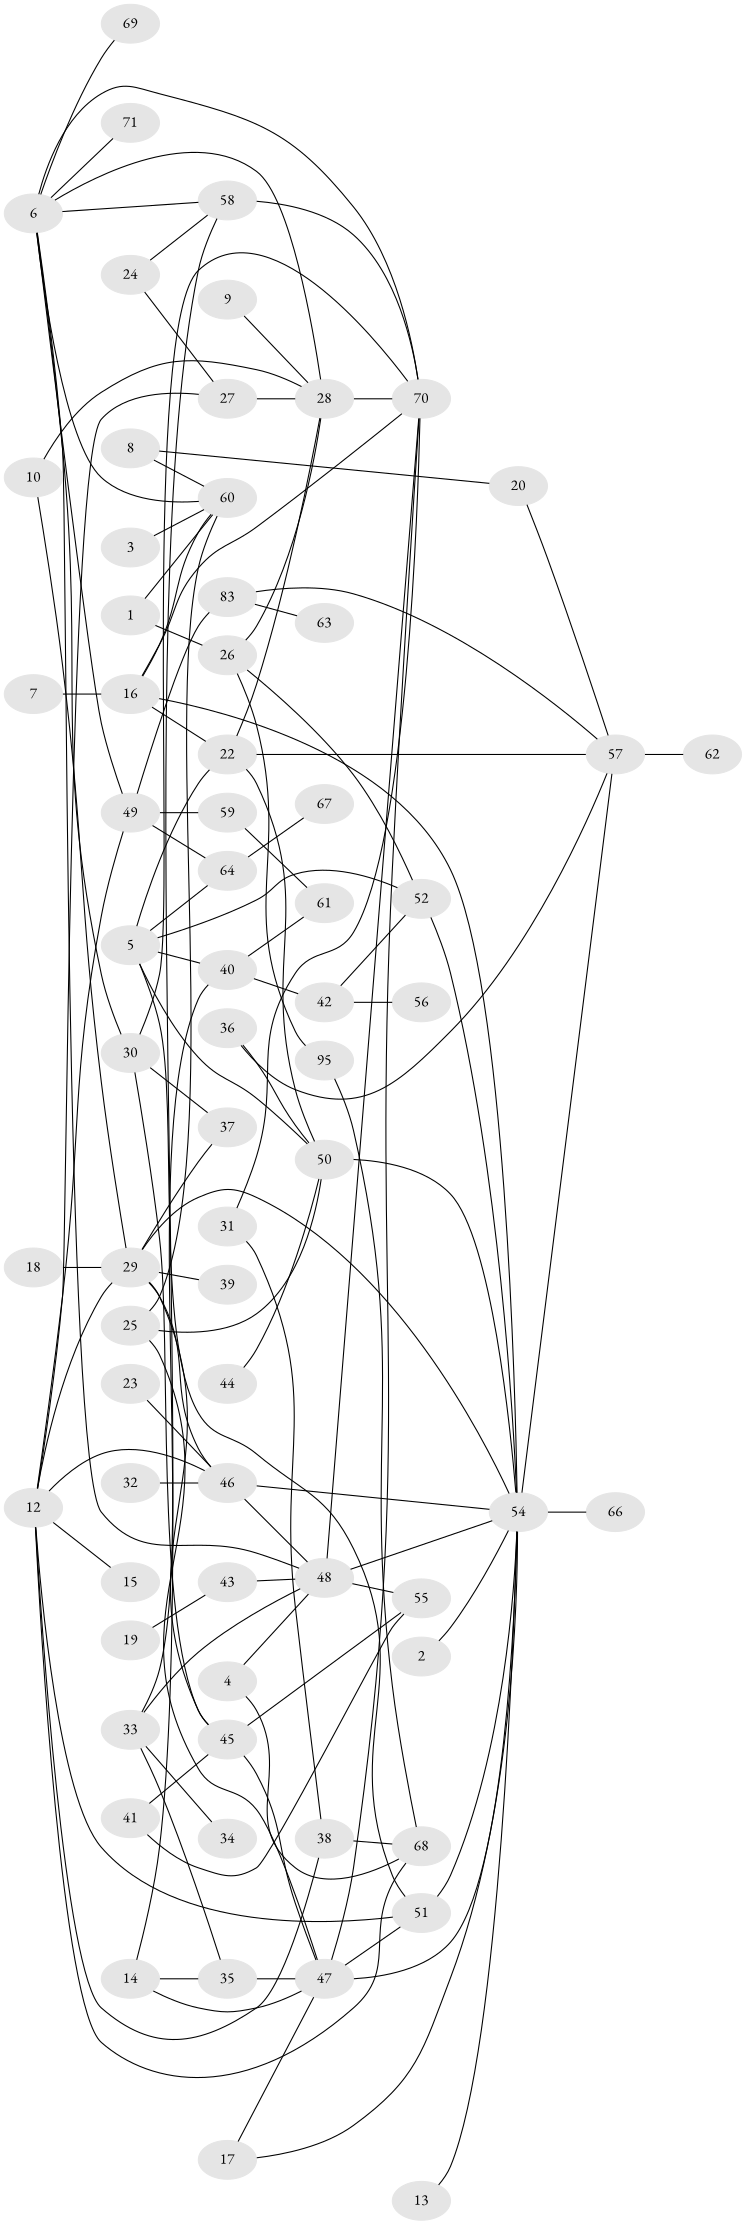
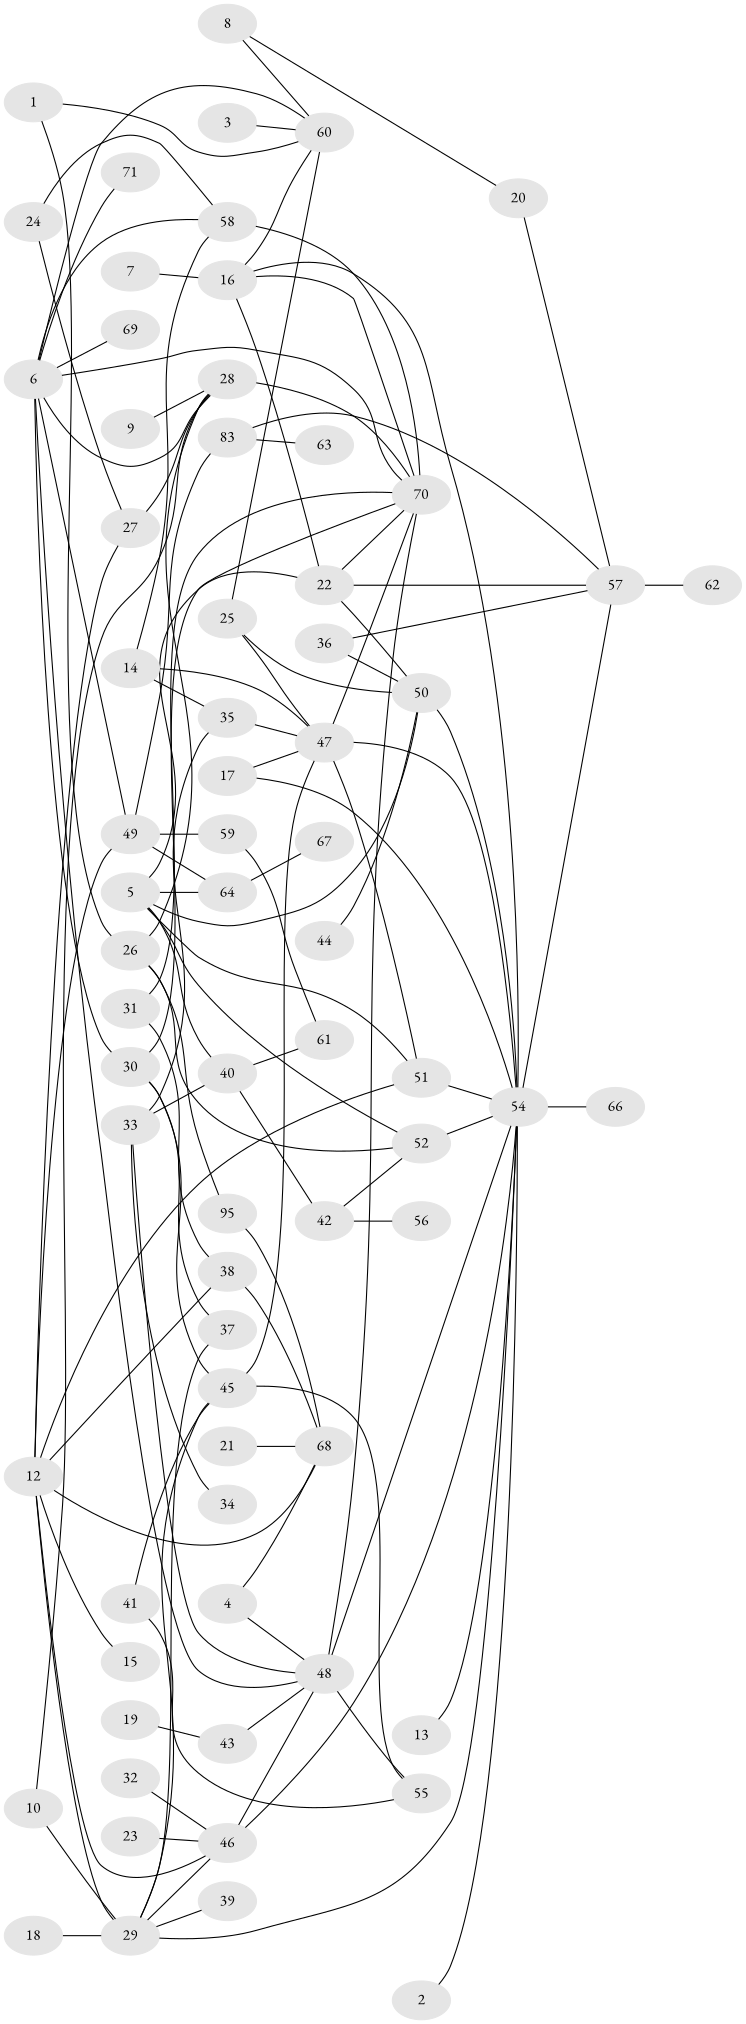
(279, 603) -> (373, 540)
none -> (227, 1446)
